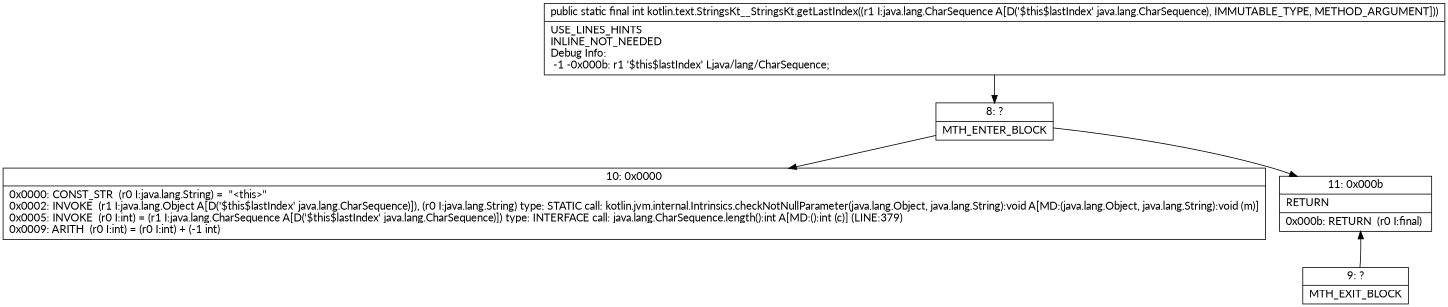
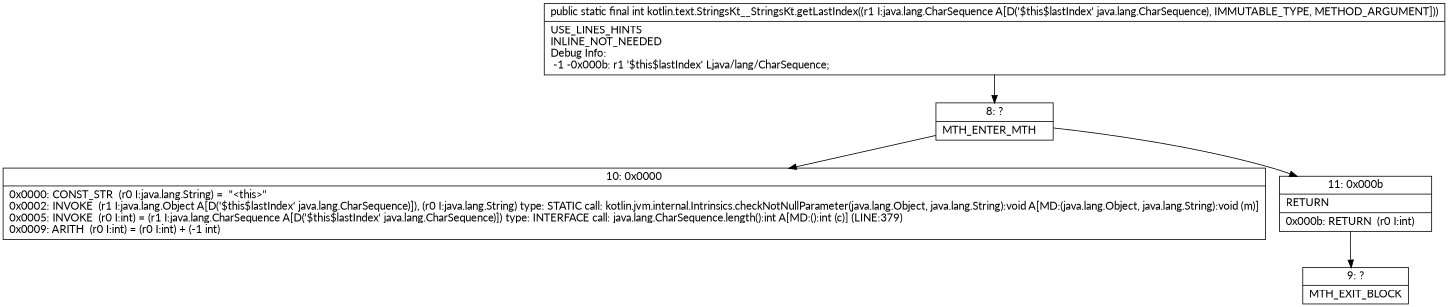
(995, 130) -> (989, 130)
(1356, 222) -> (1352, 222)
(1361, 253) -> (1350, 245)
